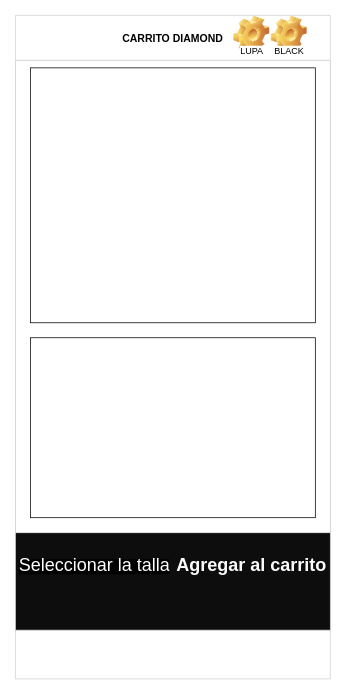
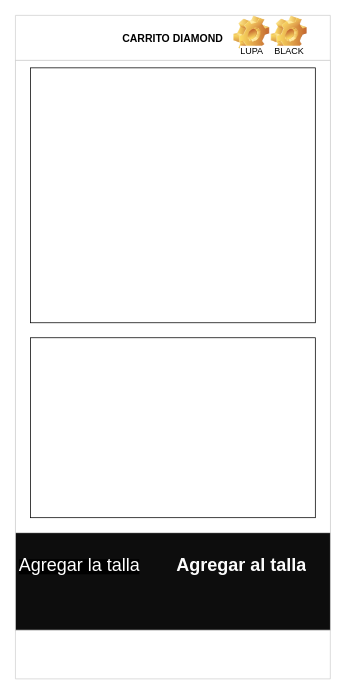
(68, 562) -> (59, 562)
(224, 562) -> (217, 562)
